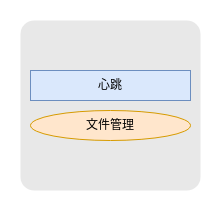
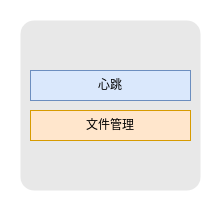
(111, 126) -> (111, 126)
